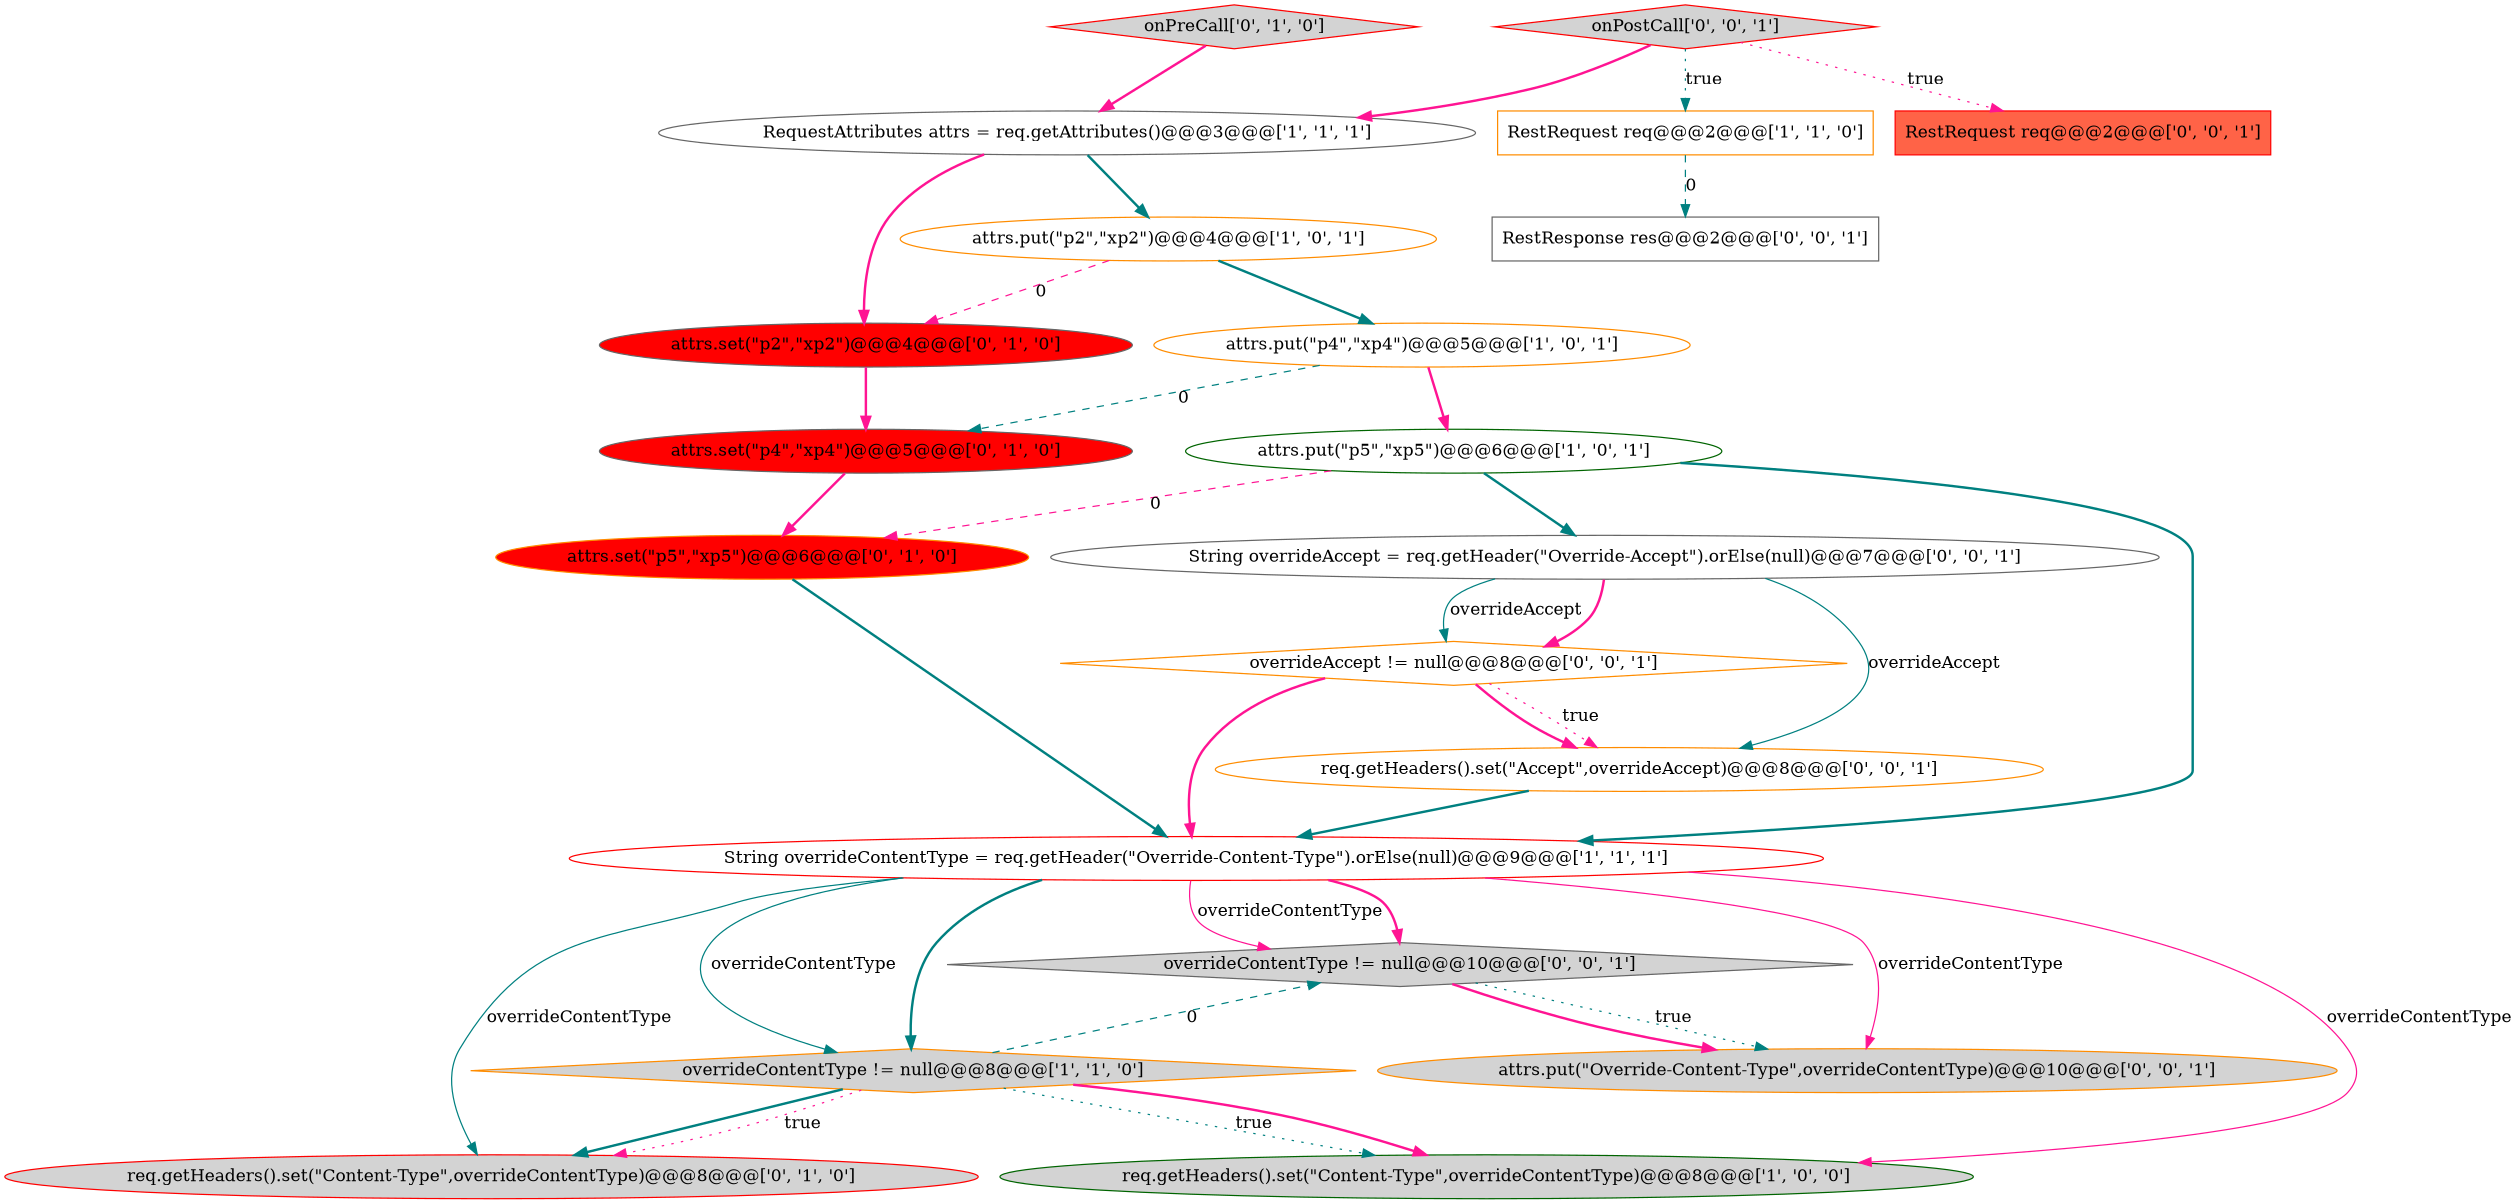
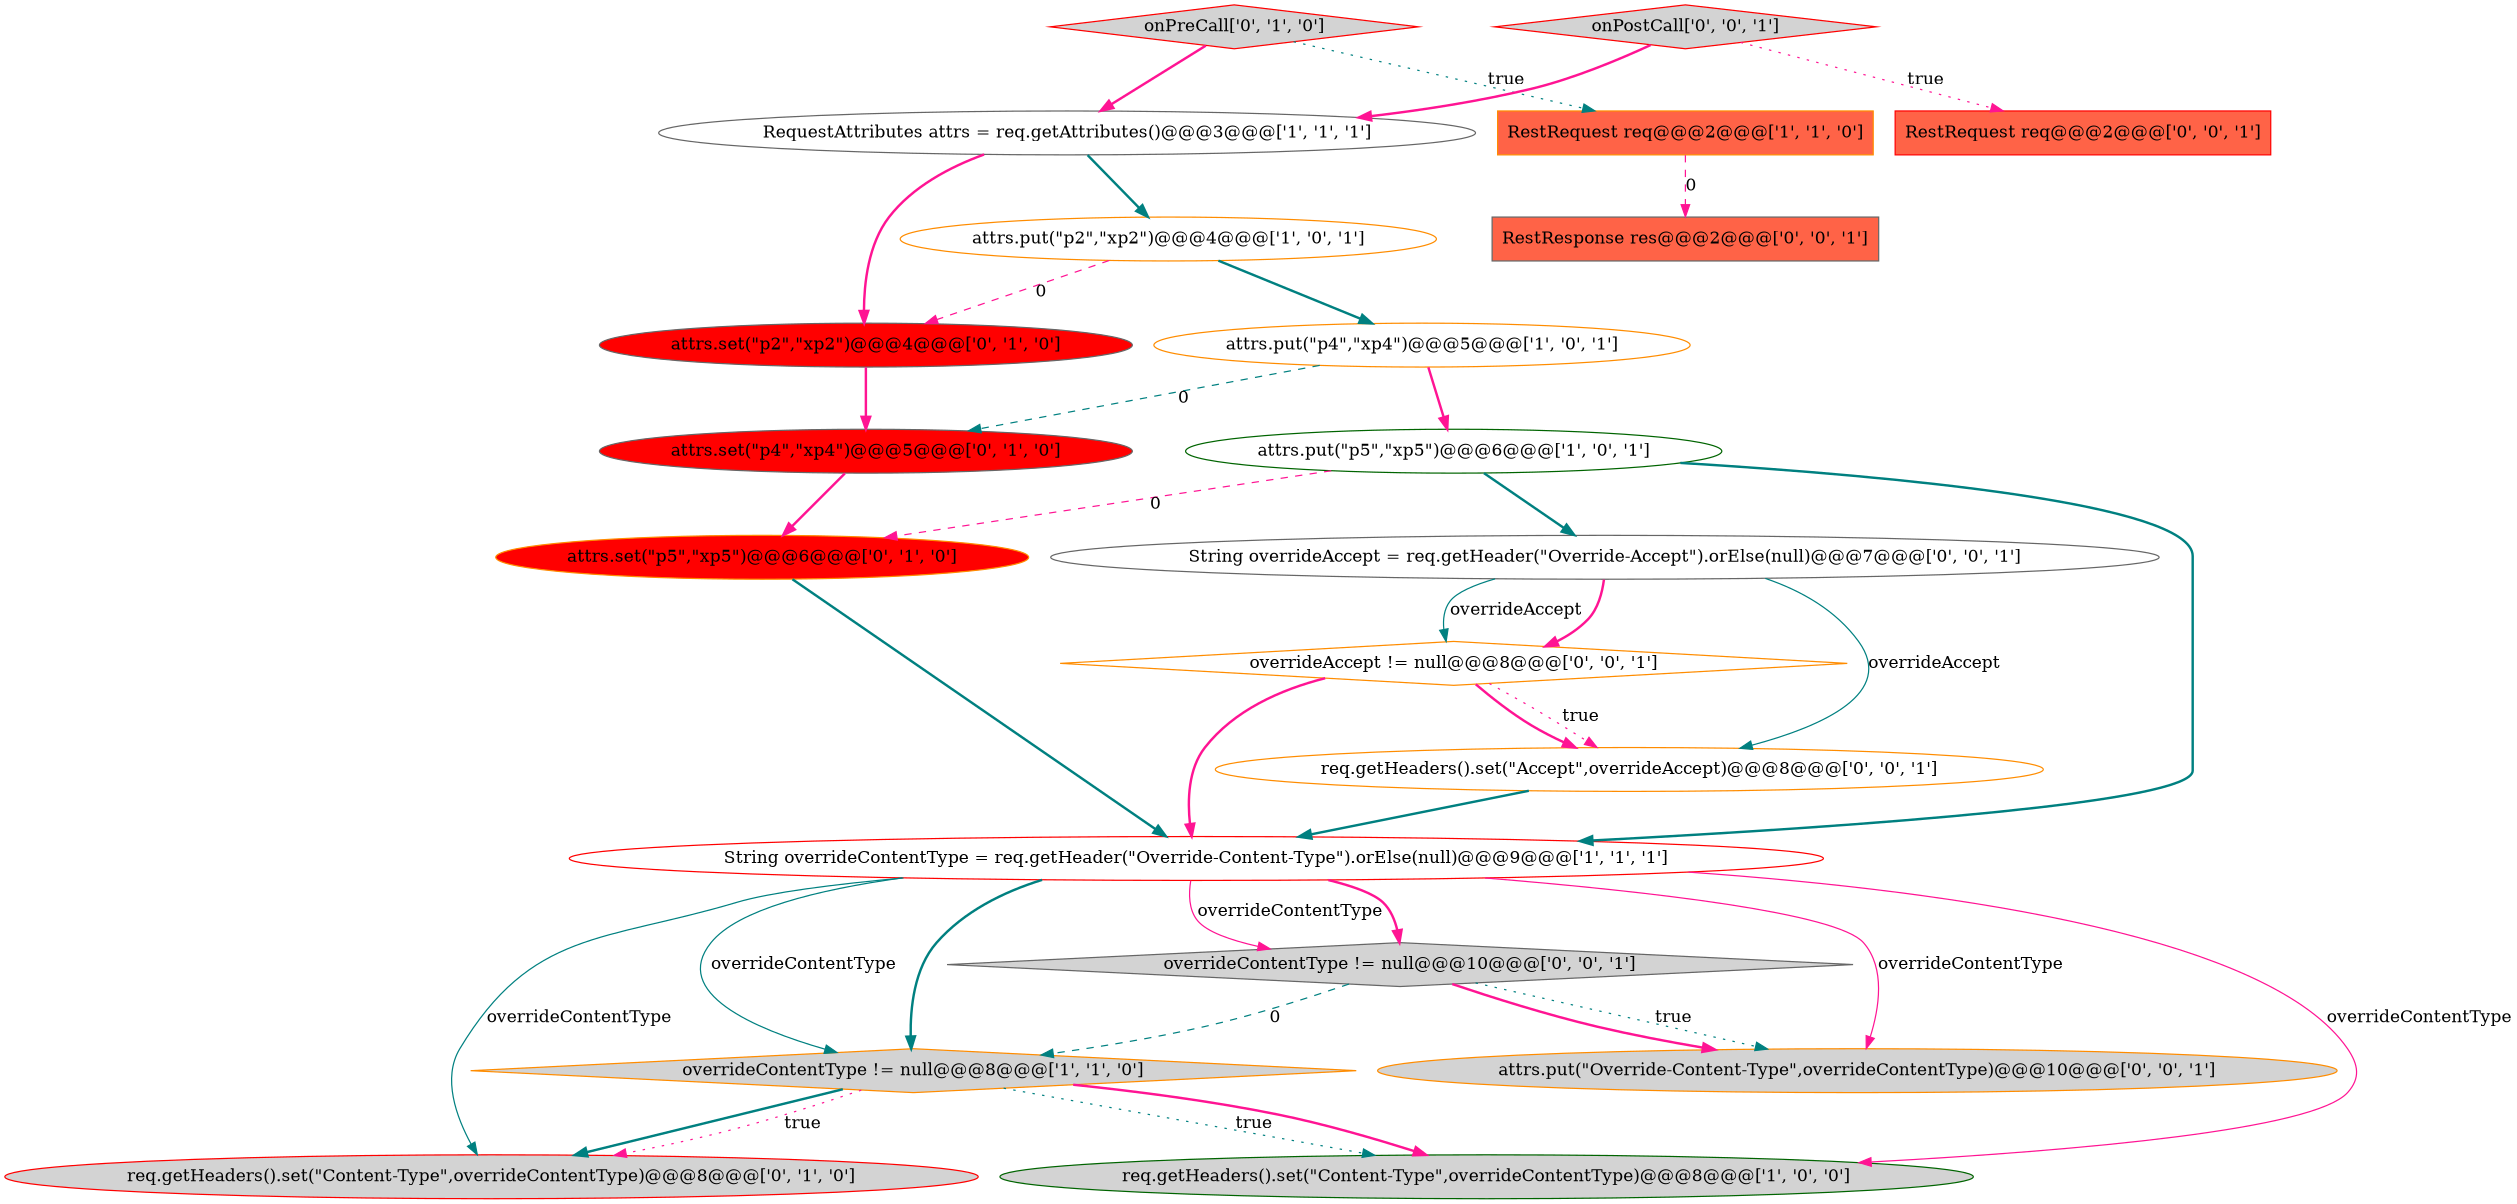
(1685, 74) -> (1438, 75)
(1685, 133) -> (1685, 133)
(1685, 180) -> (1685, 180)
(1685, 239) -> (1685, 239)
(1150, 1019) -> (1203, 1027)
